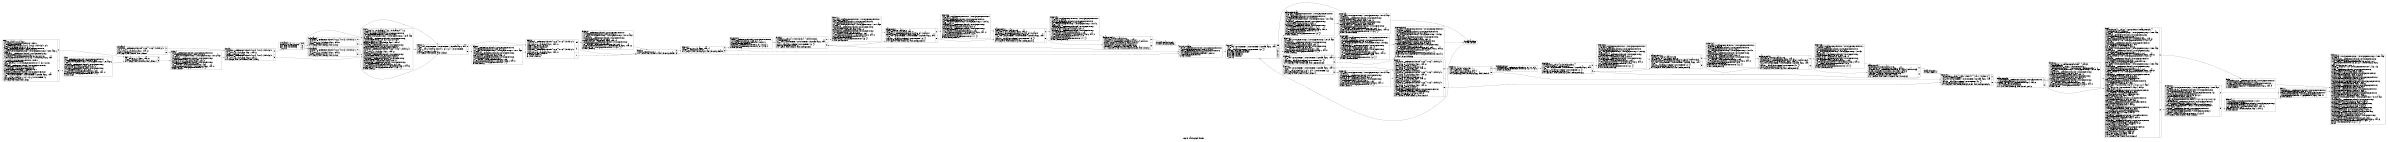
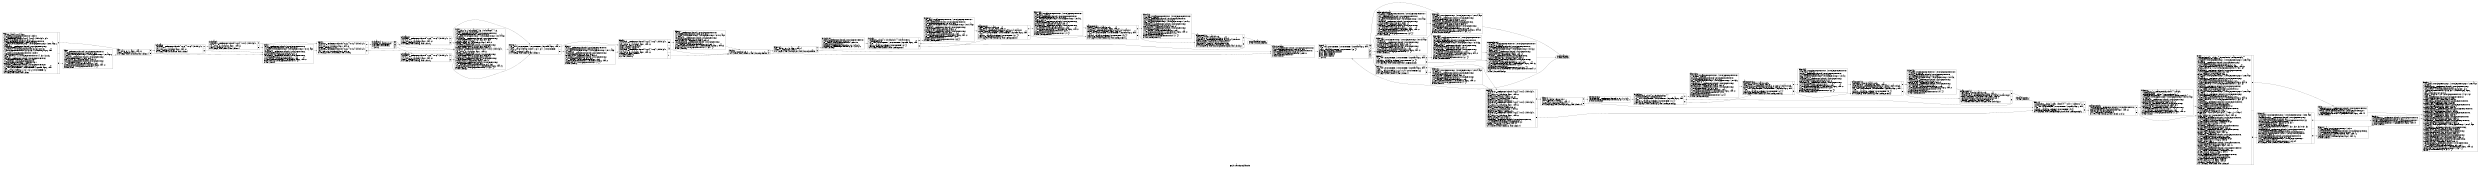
none -> (180, 49)
